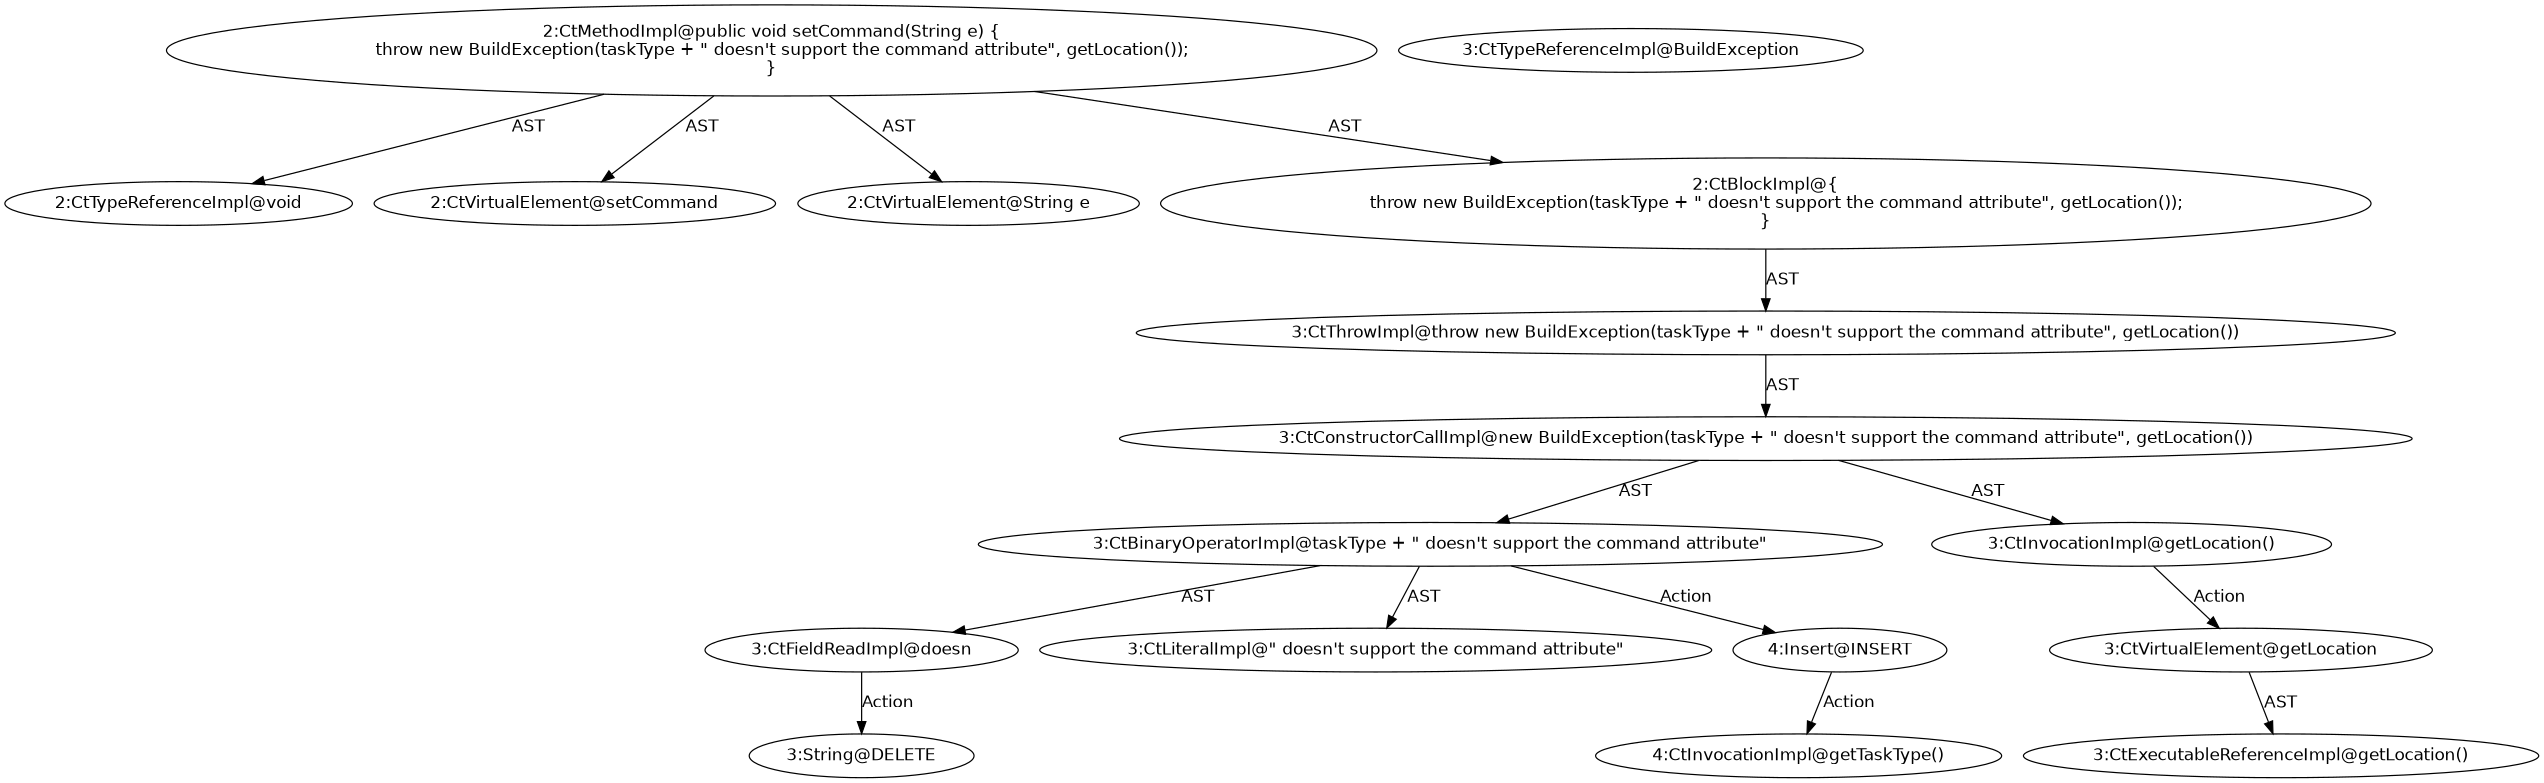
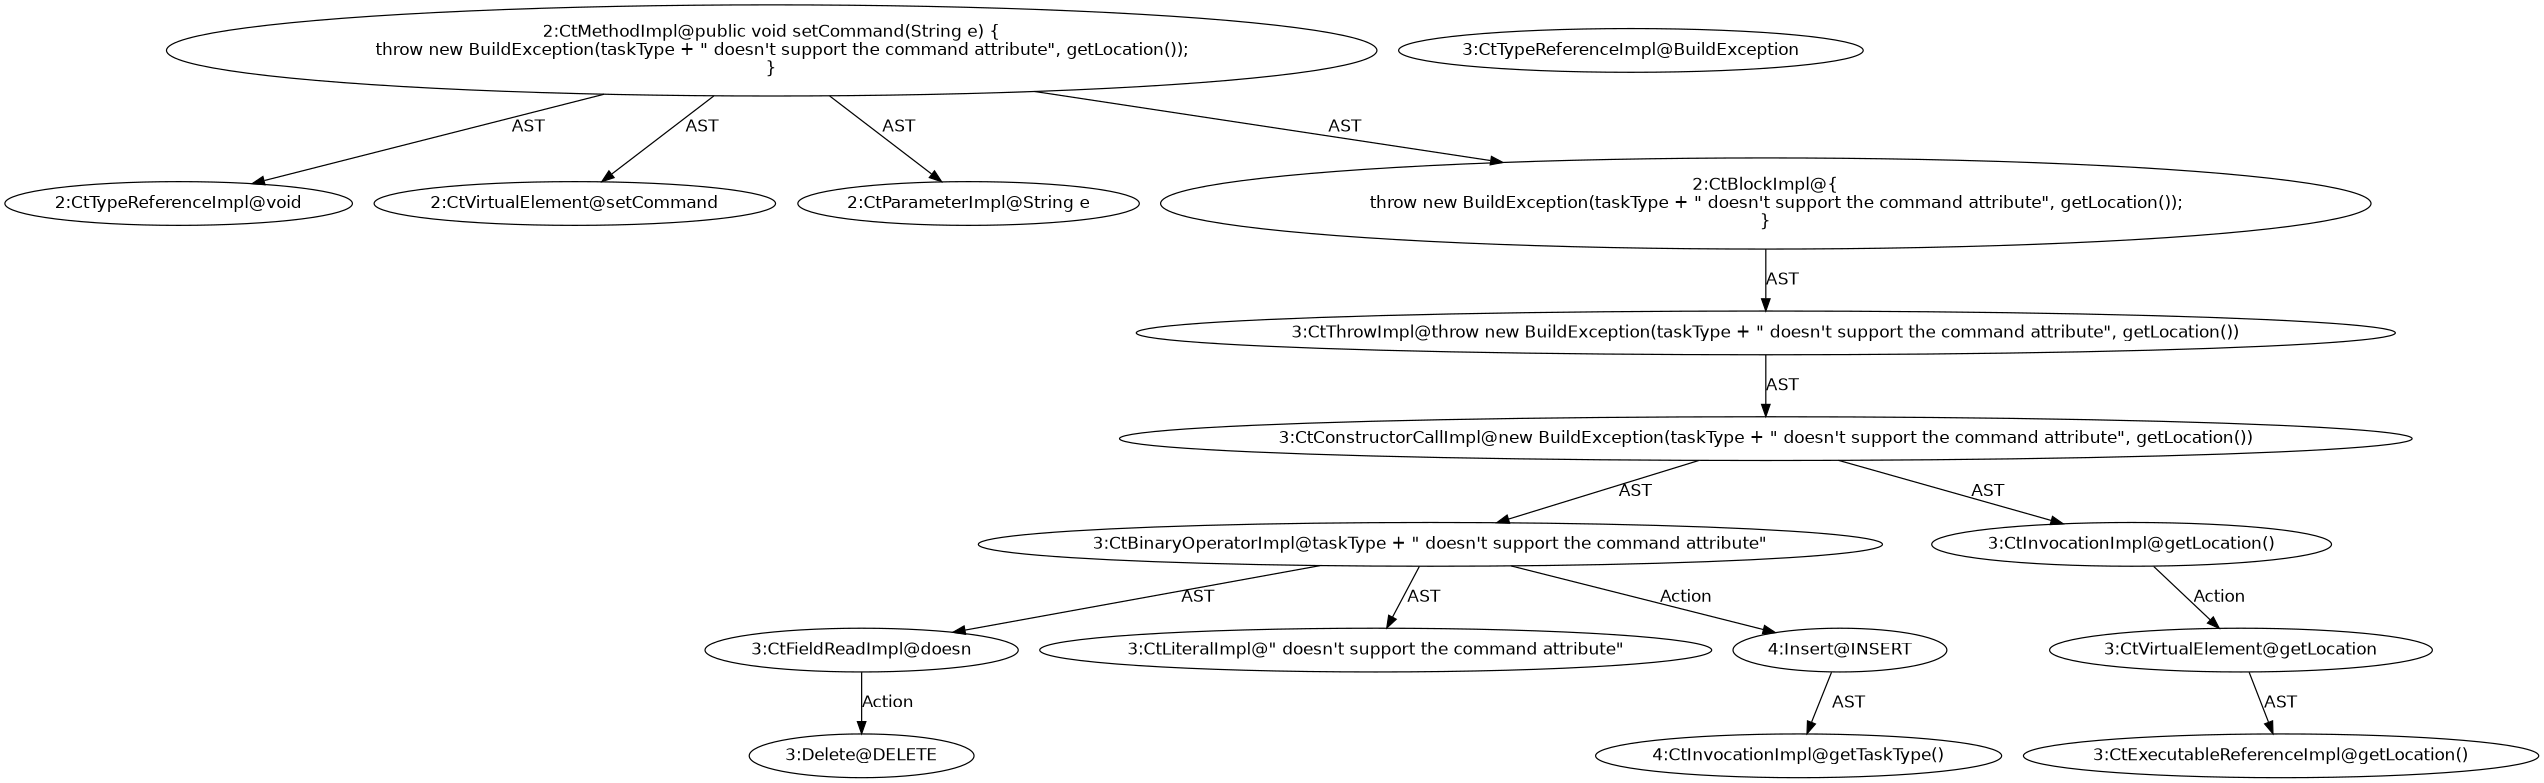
(969, 203) -> (969, 203)
(1849, 703) -> (1849, 703)
(862, 756) -> (862, 756)
